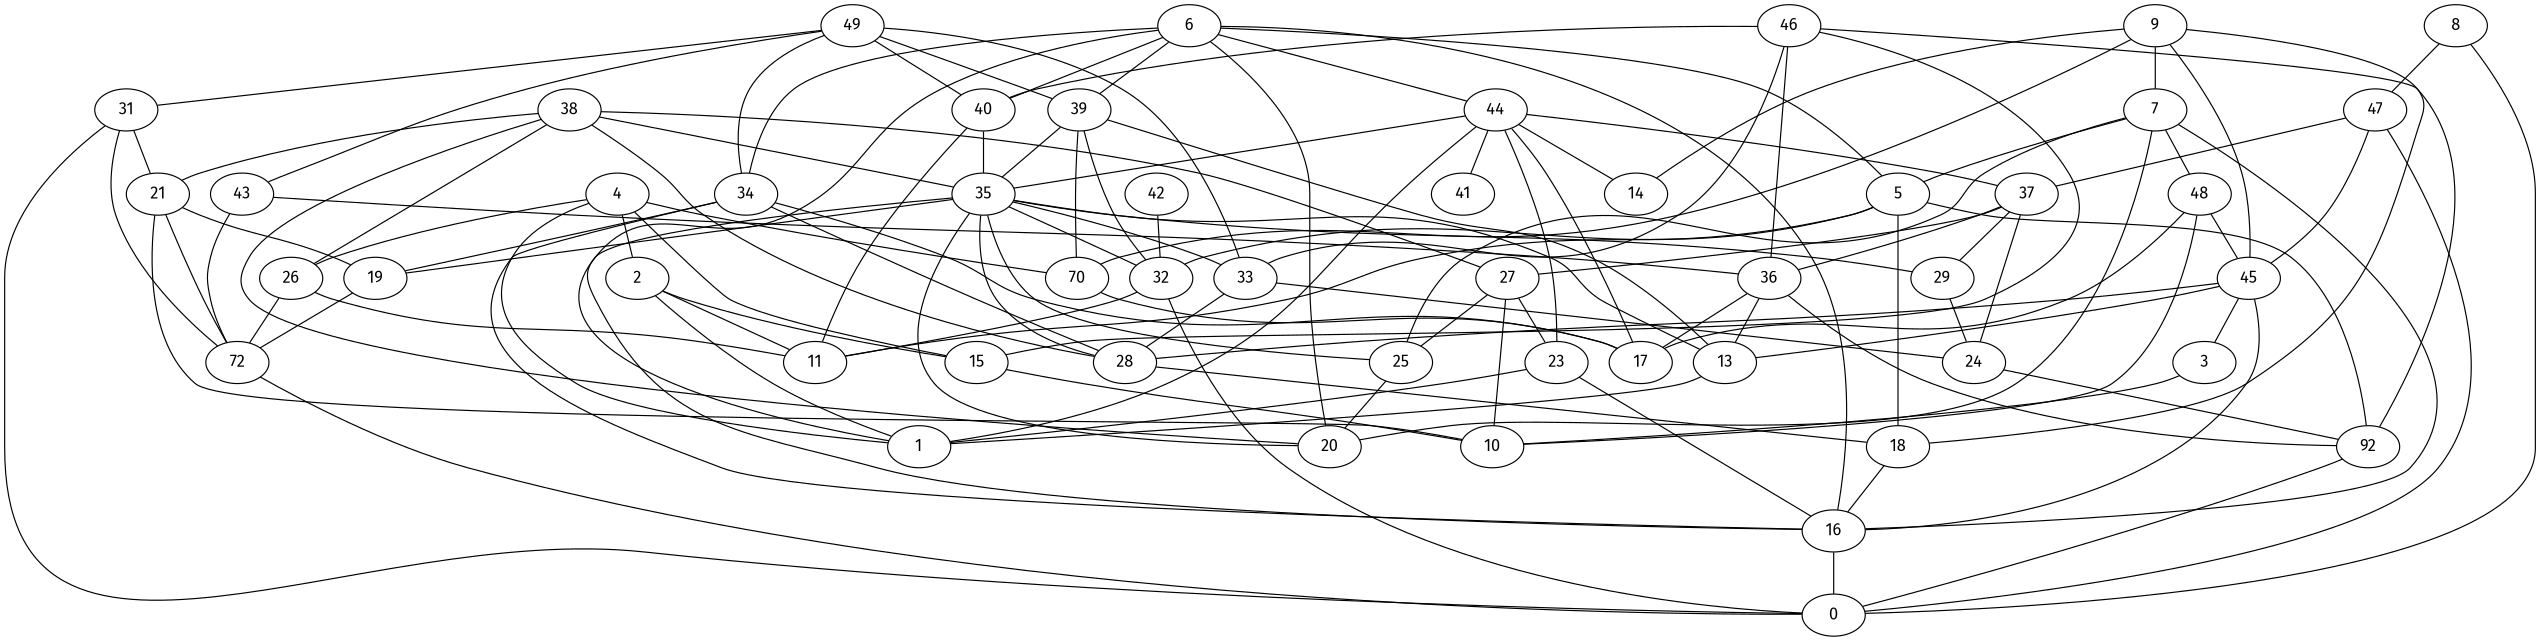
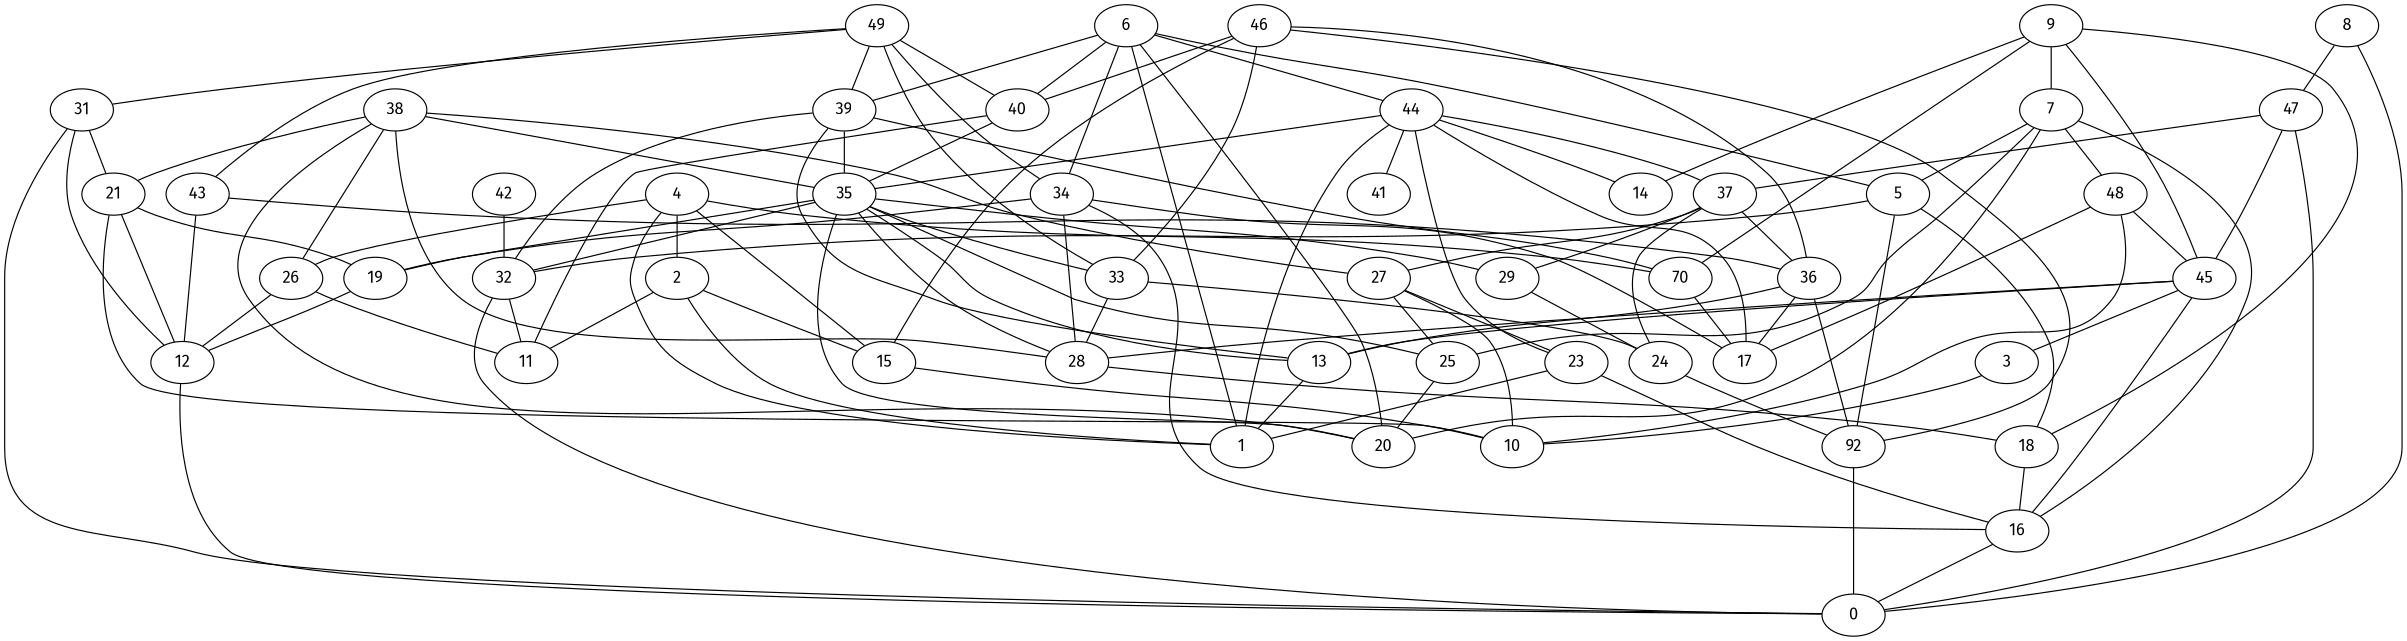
(1644, 114) -> none
(1359, 277) -> none
(237, 363) -> (182, 363)
(963, 485) -> none
